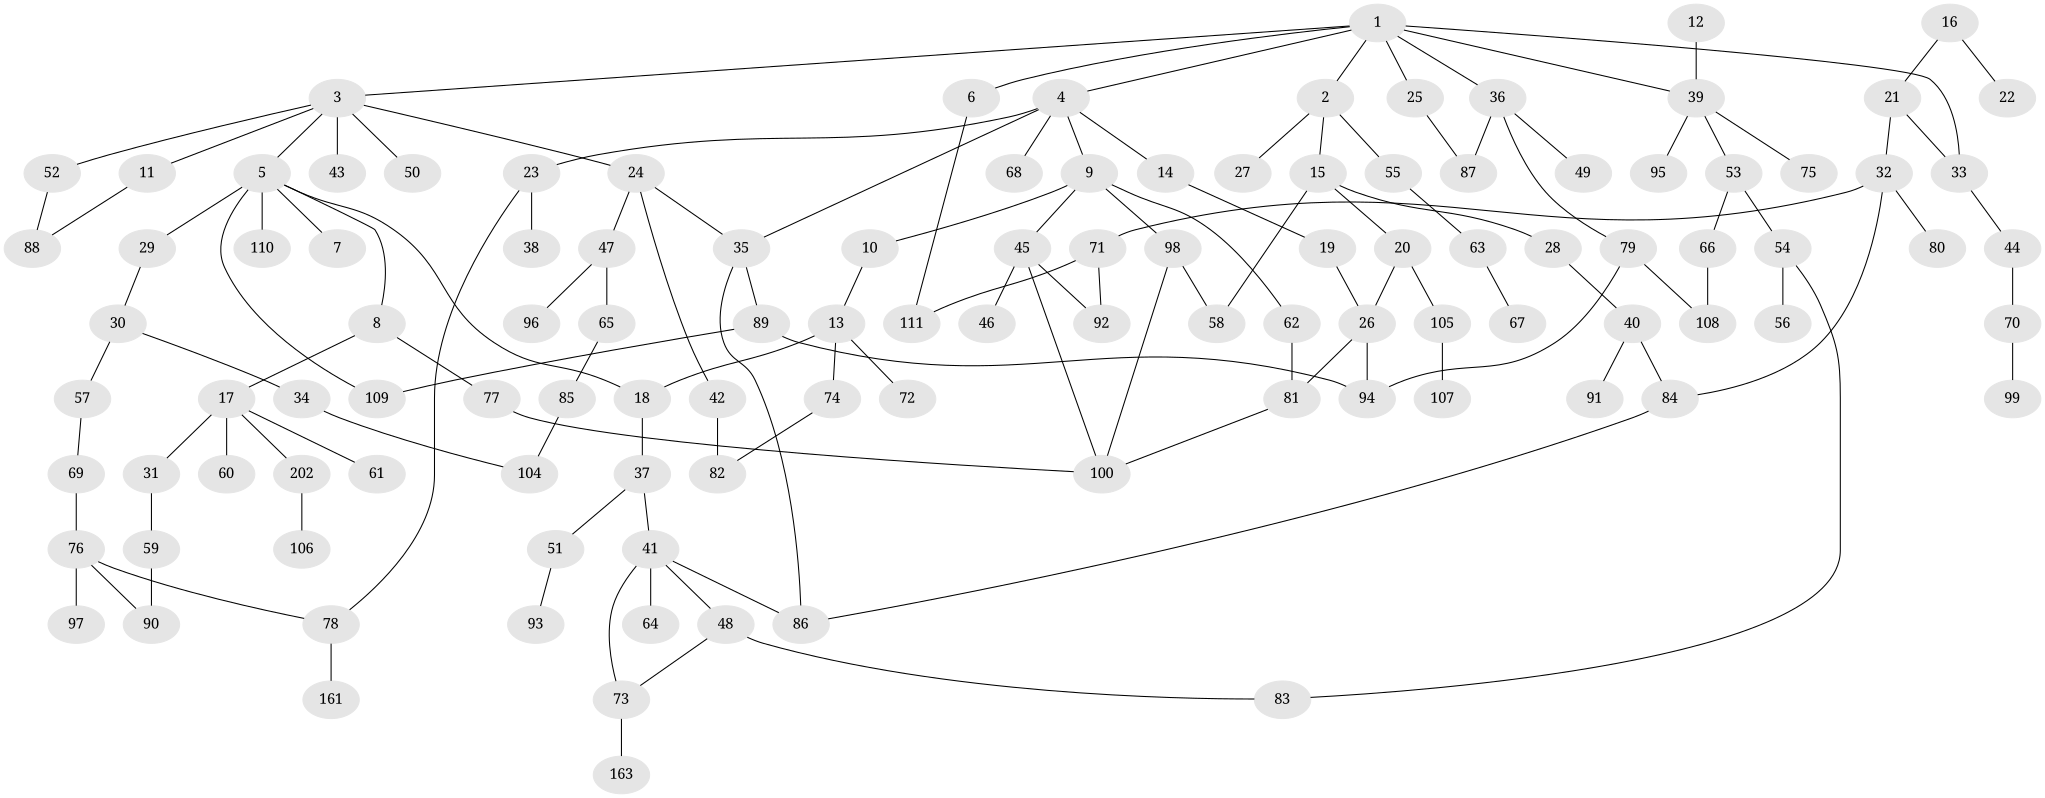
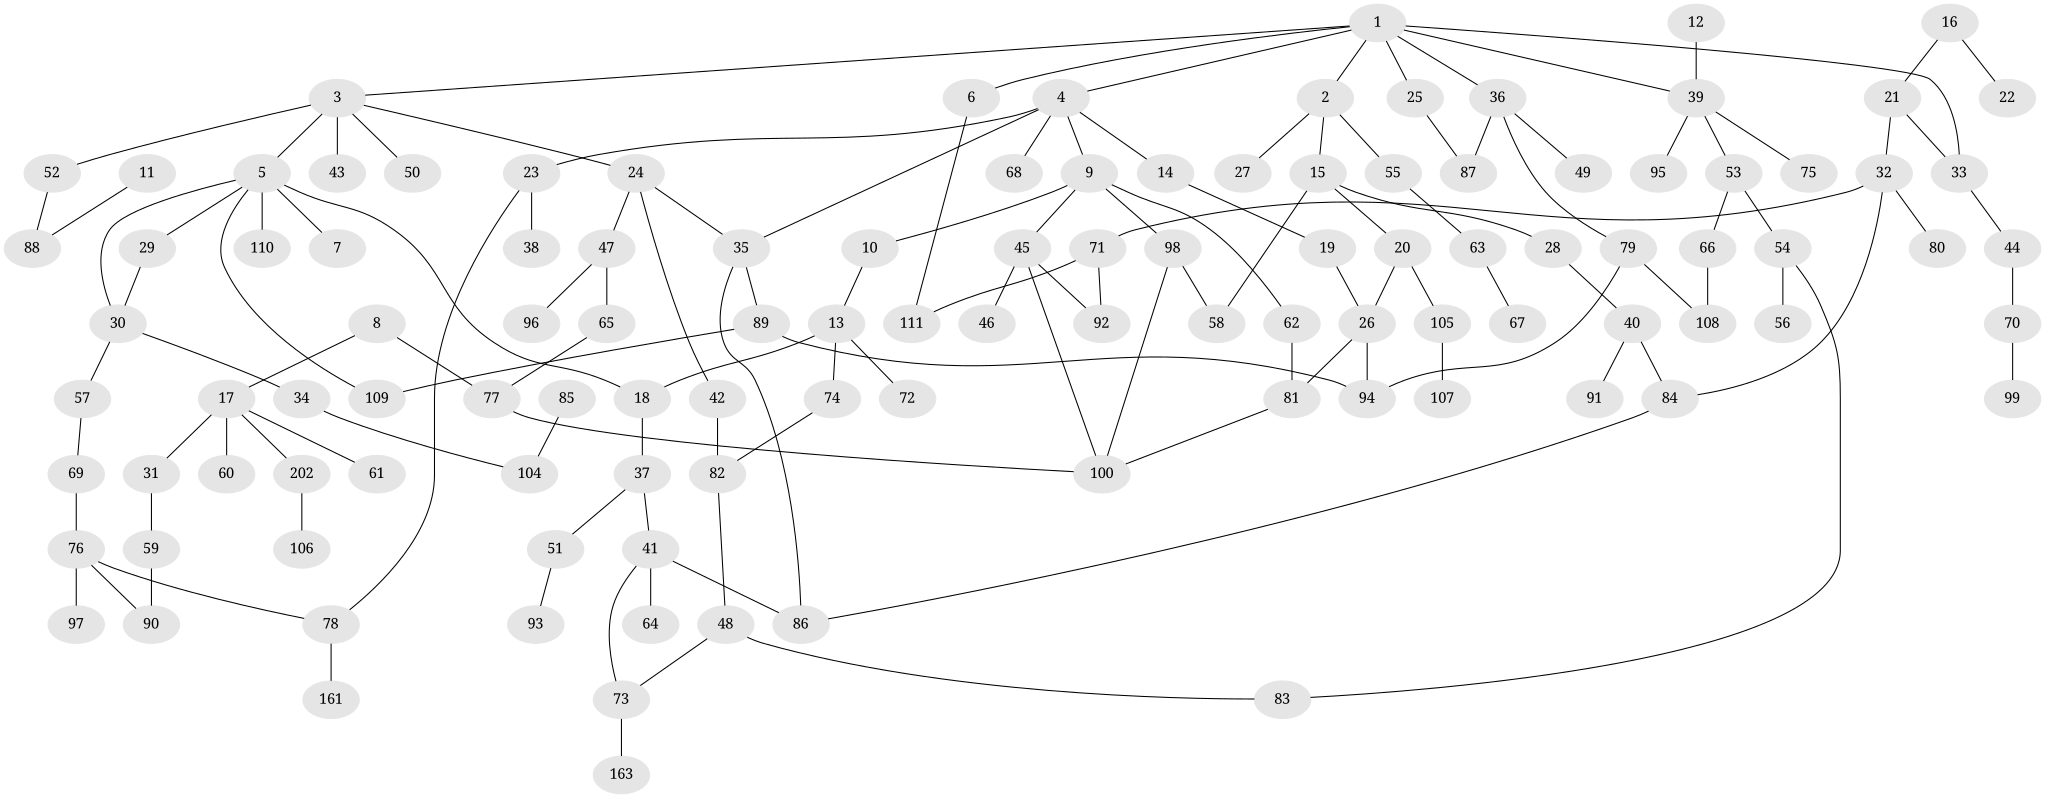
(242, 136) -> none
(365, 224) -> (133, 213)
(587, 361) -> (564, 352)
(688, 587) -> (722, 549)
